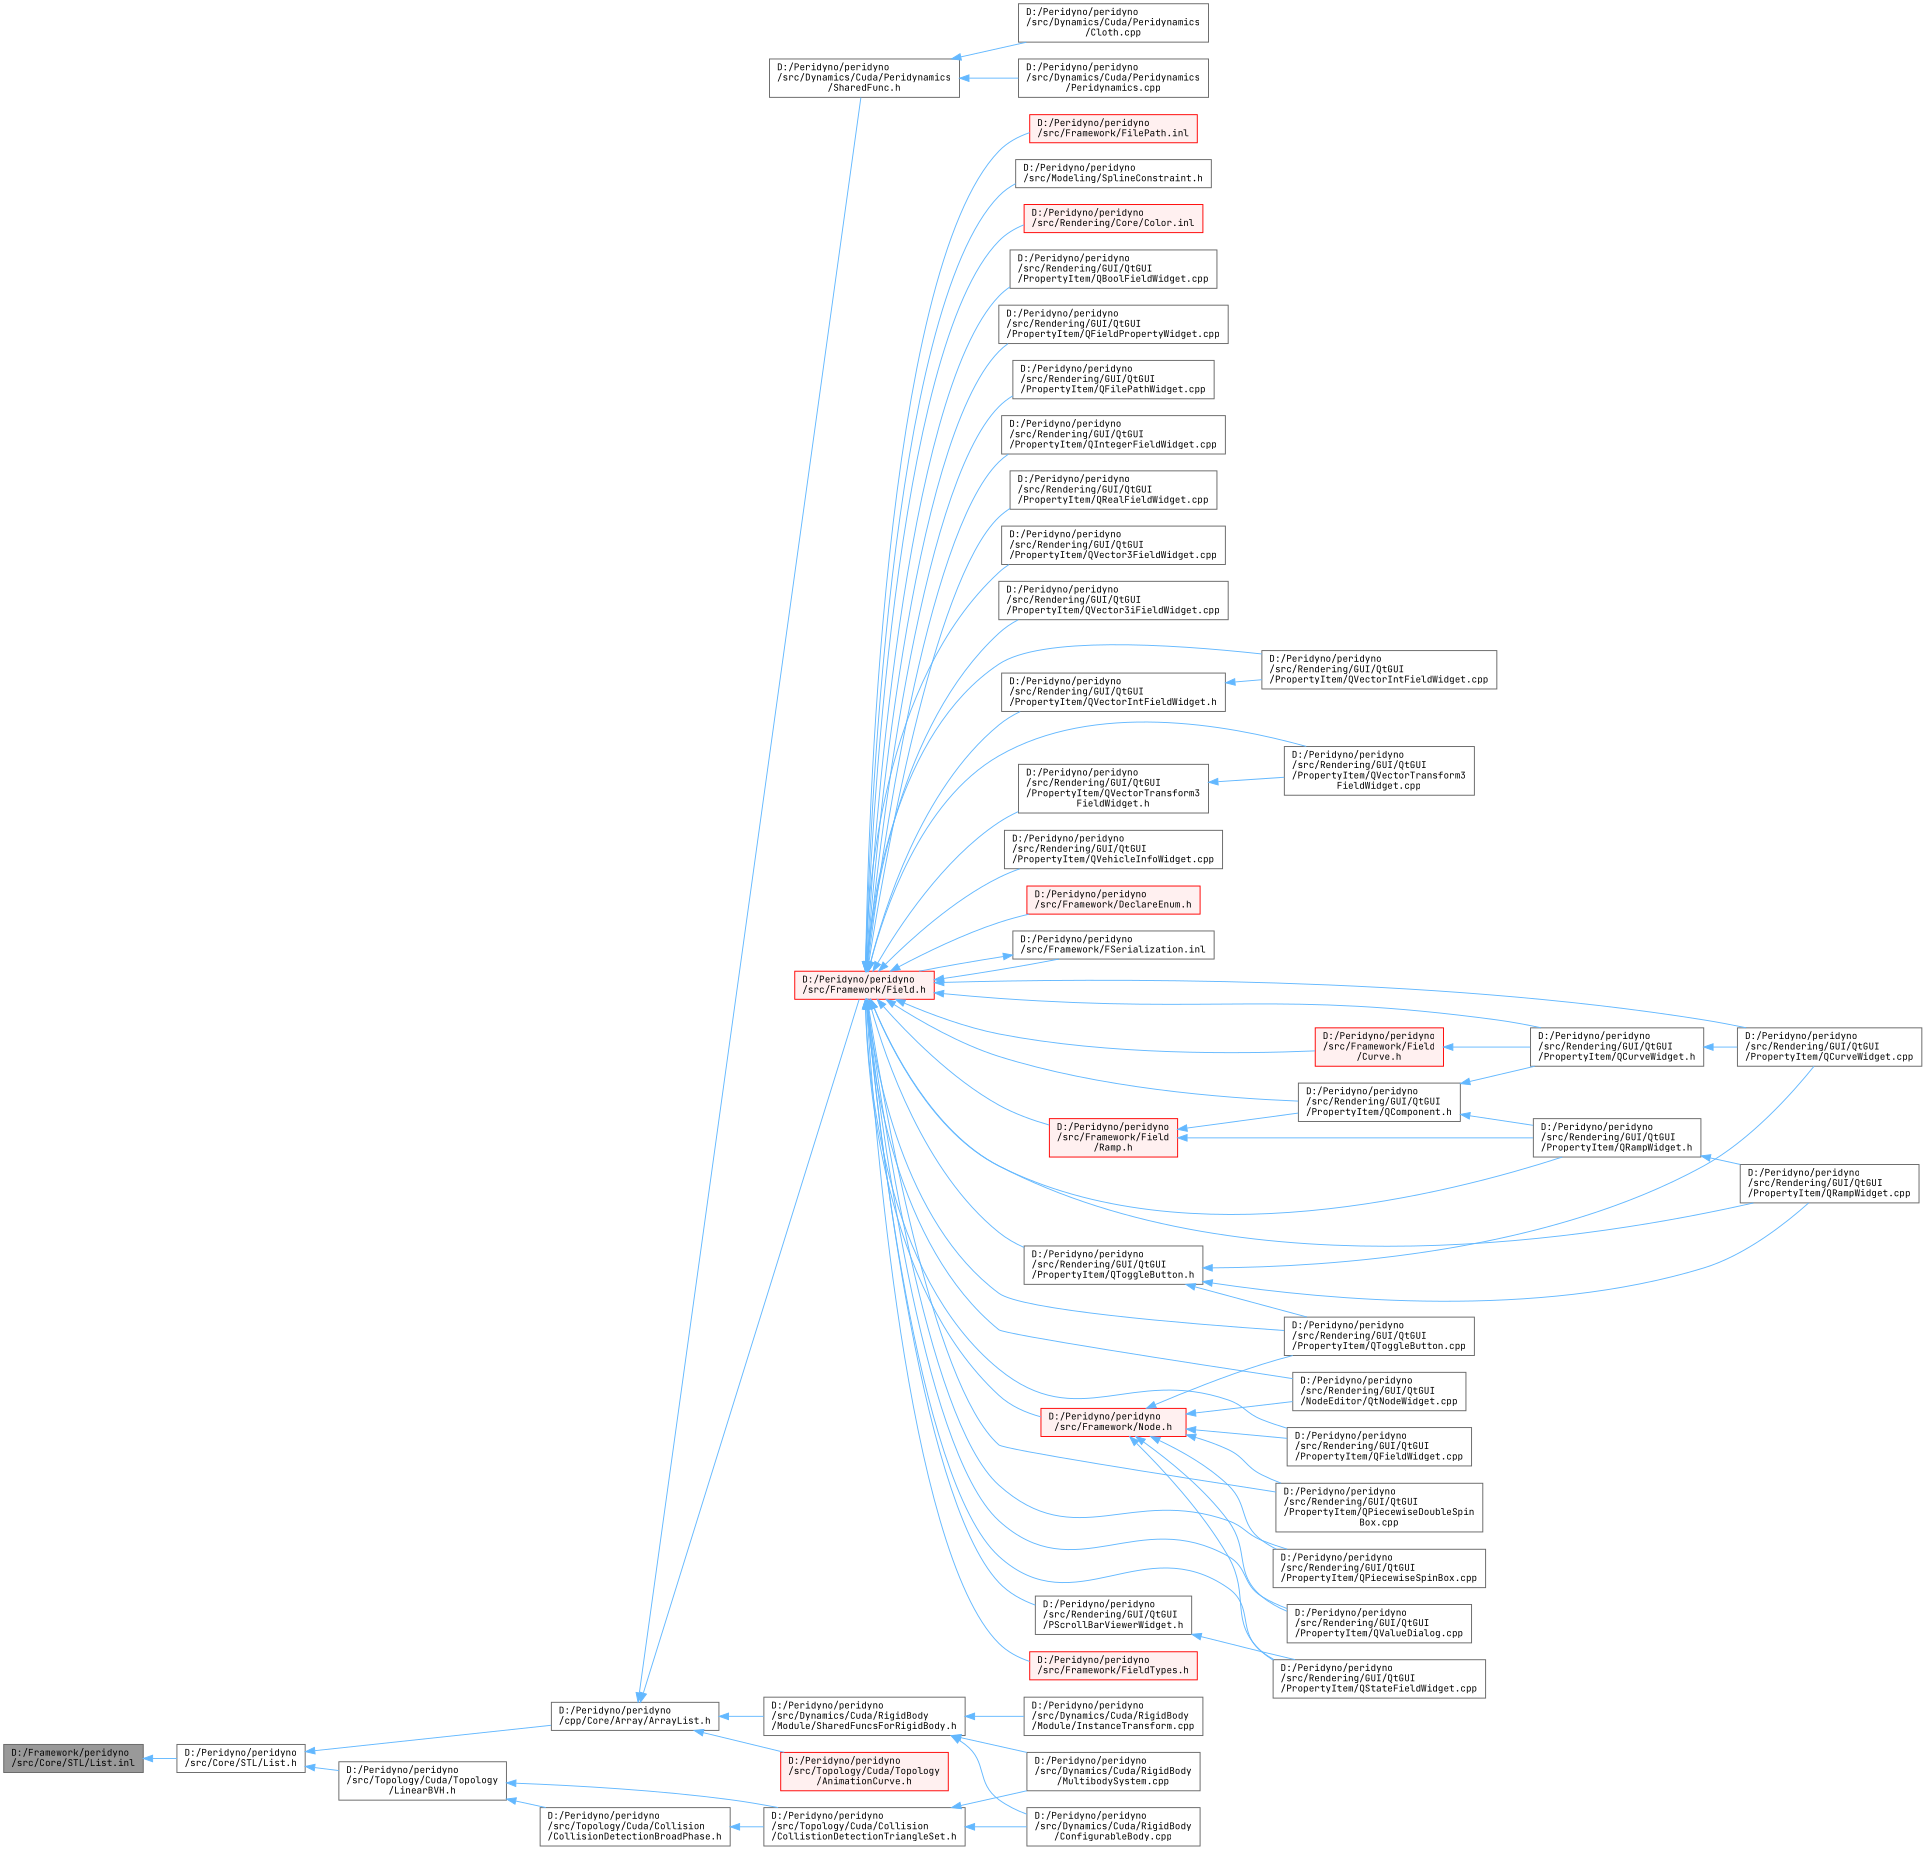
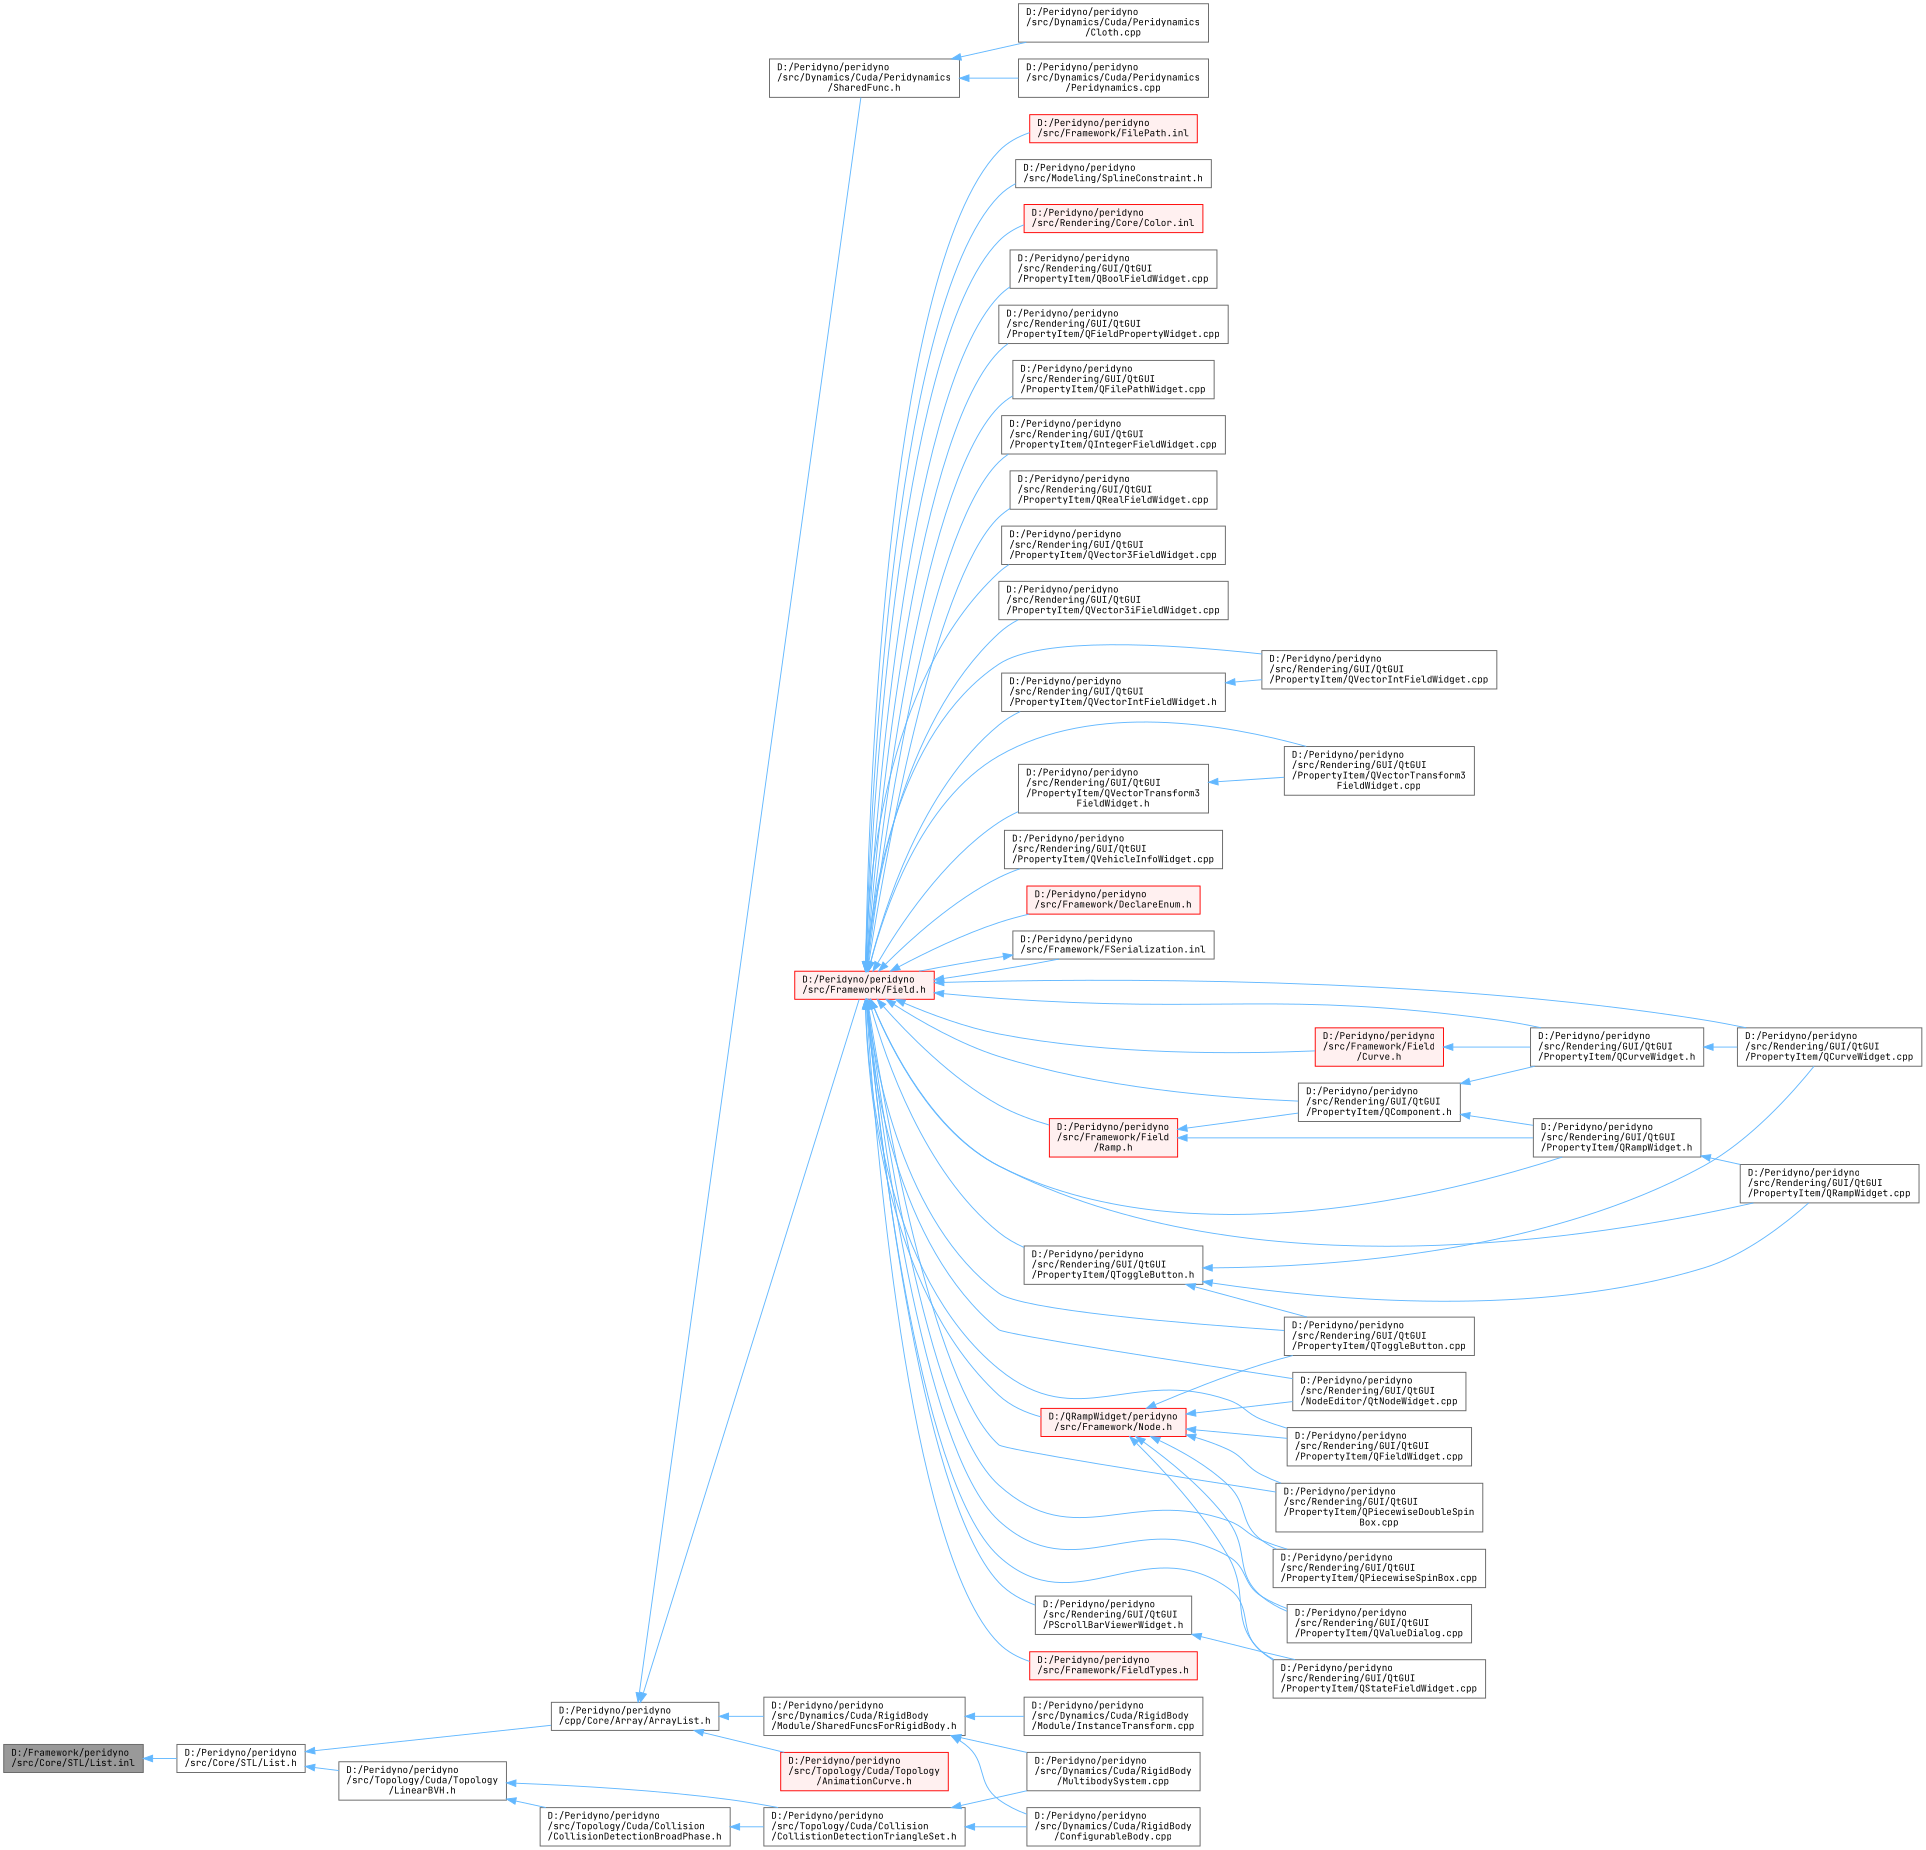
(1114, 1422) -> (1114, 1422)
